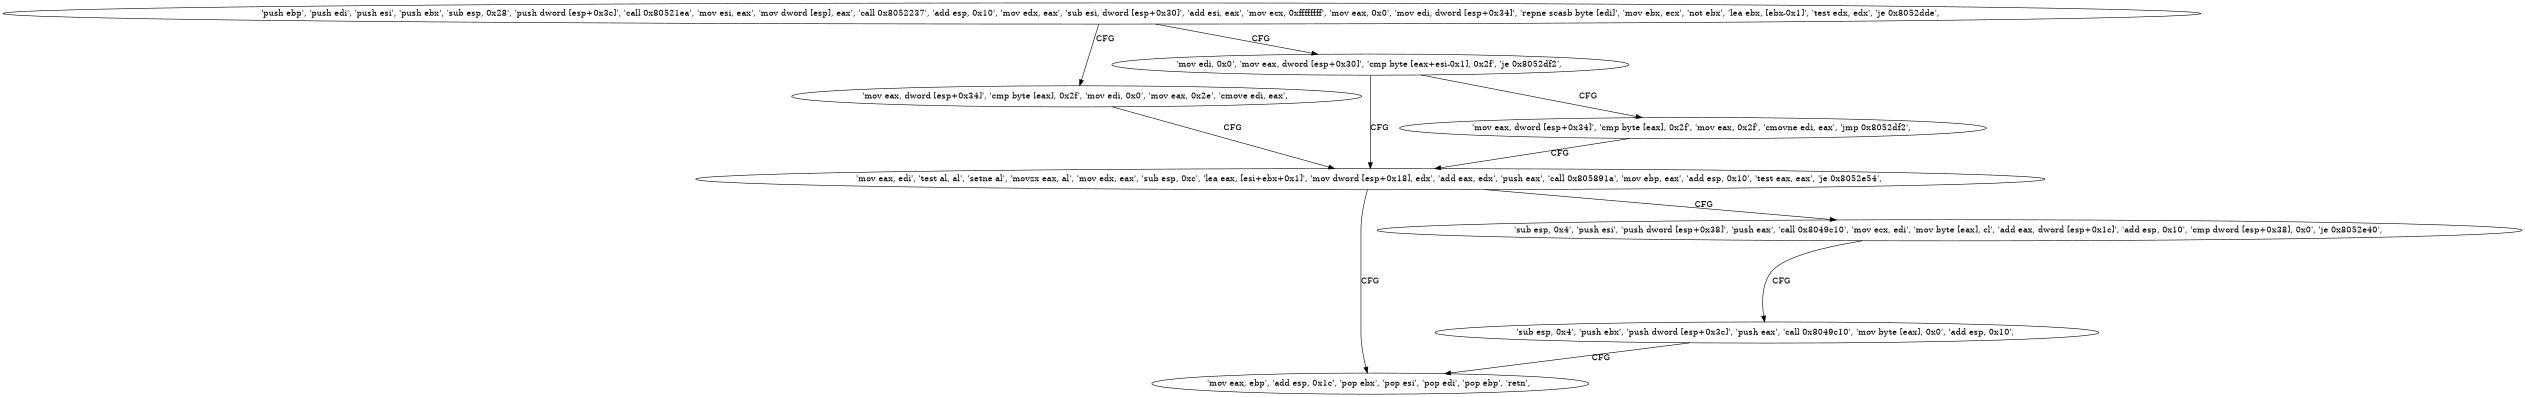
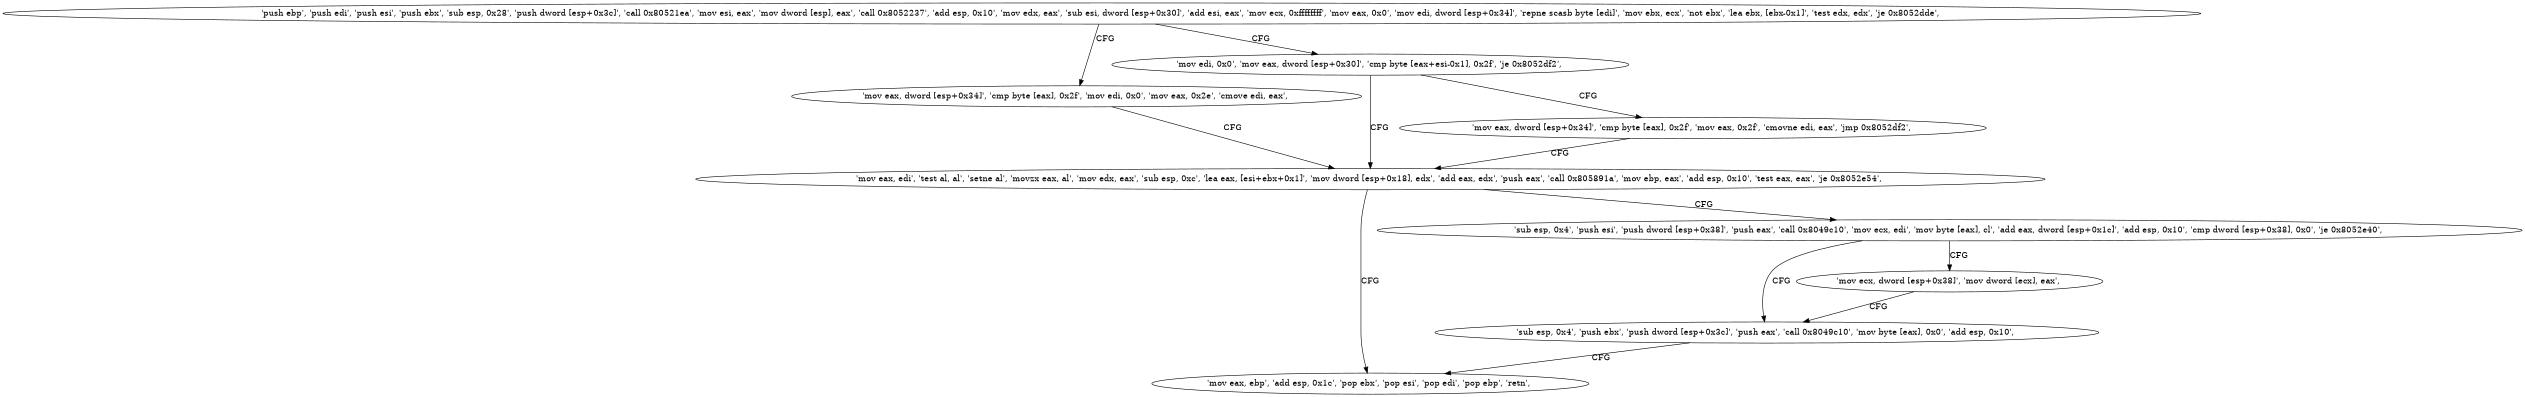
none -> (1950, 281)
